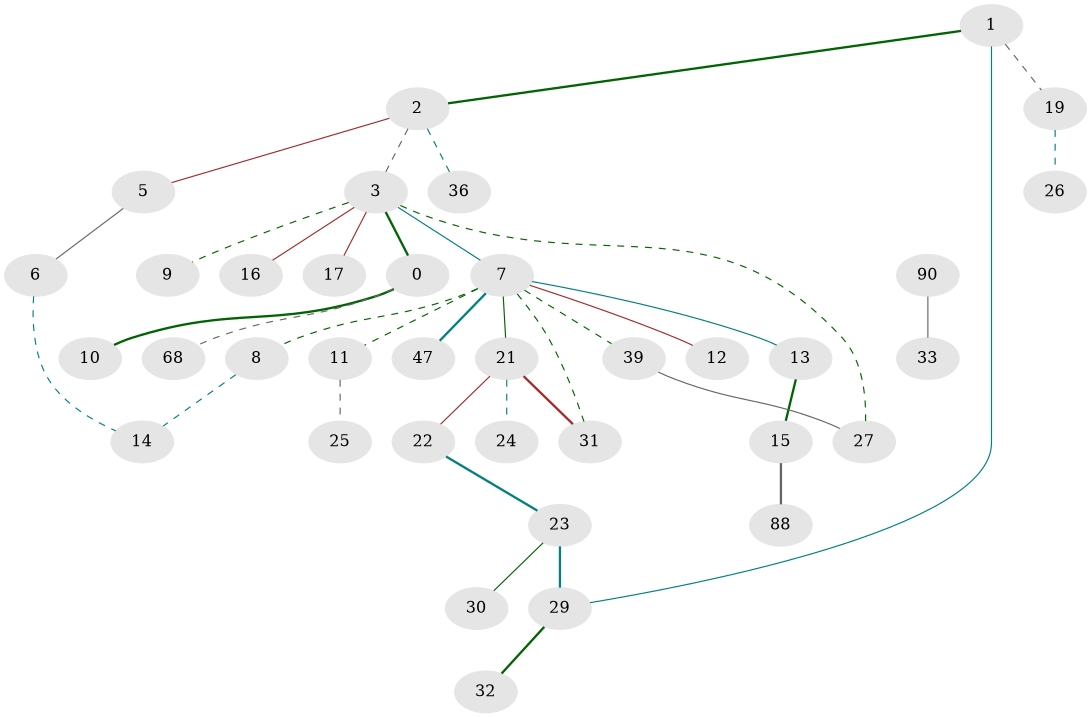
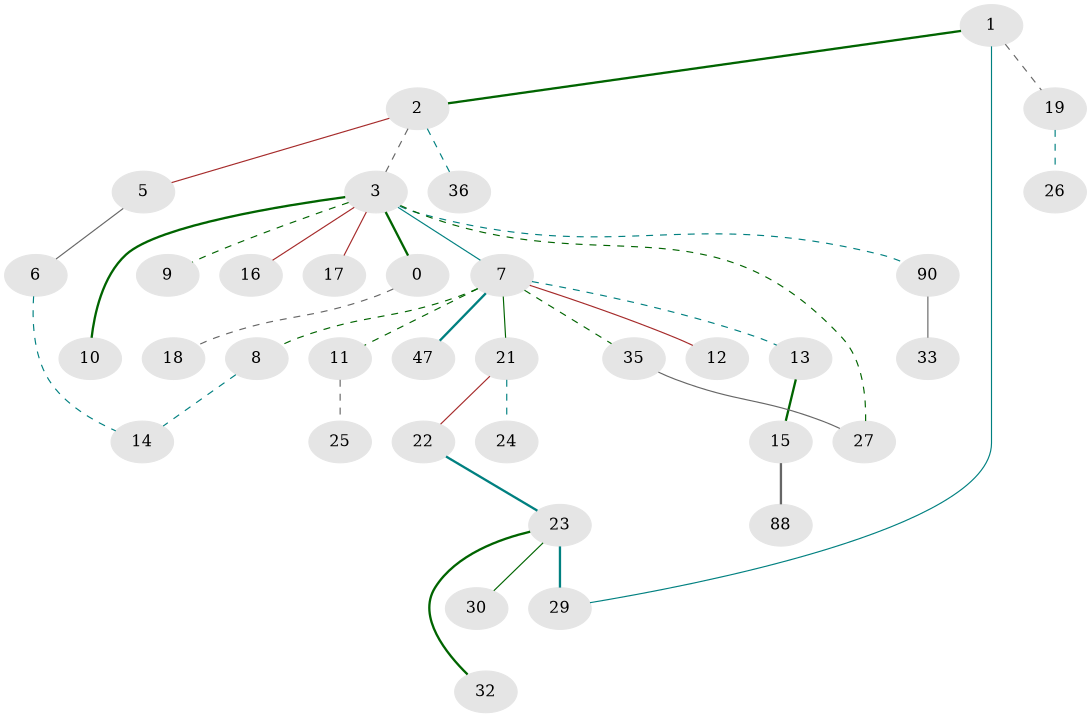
none -> (651, 235)
(656, 308) -> (656, 308)
(254, 317) -> (188, 227)
(174, 359) -> (174, 359)
(634, 359) -> (634, 359)
(590, 442) -> none
(523, 650) -> (439, 582)
